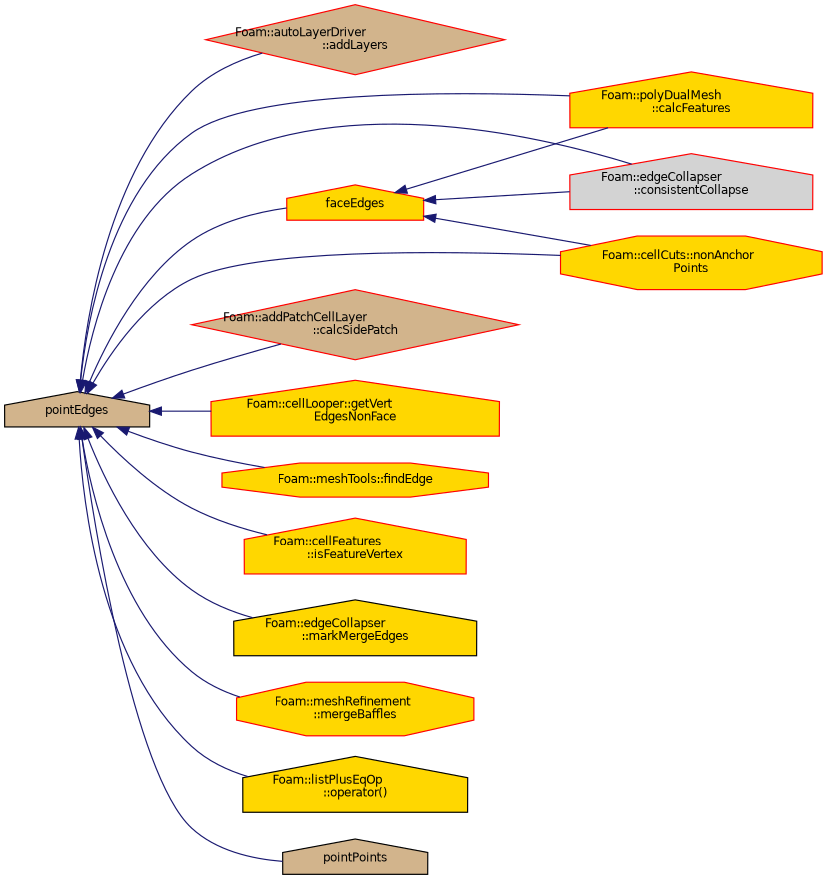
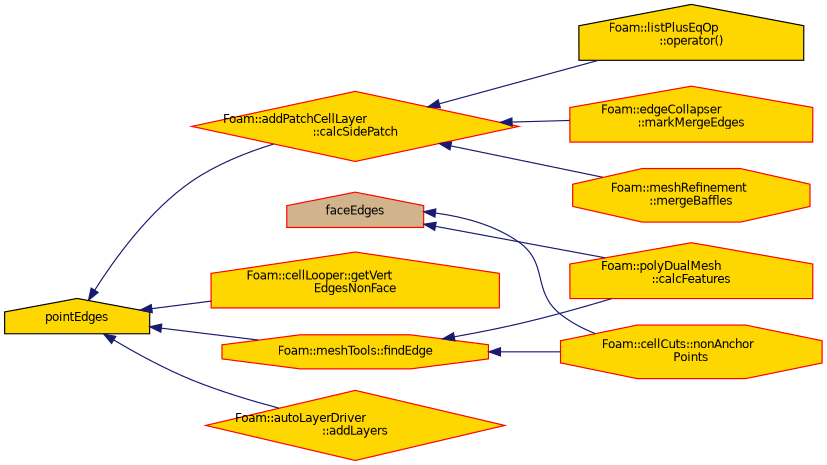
(355, 40) -> (355, 425)
(240, 114) -> (534, 320)
(691, 185) -> none
(355, 204) -> (355, 212)
(302, 257) -> (531, 352)
(163, 265) -> none
(355, 325) -> (355, 126)
(77, 411) -> (77, 318)
(150, 549) -> (541, 121)
(355, 549) -> none
(129, 589) -> (527, 162)
(355, 631) -> (691, 117)
(131, 661) -> (519, 82)
(355, 859) -> none
